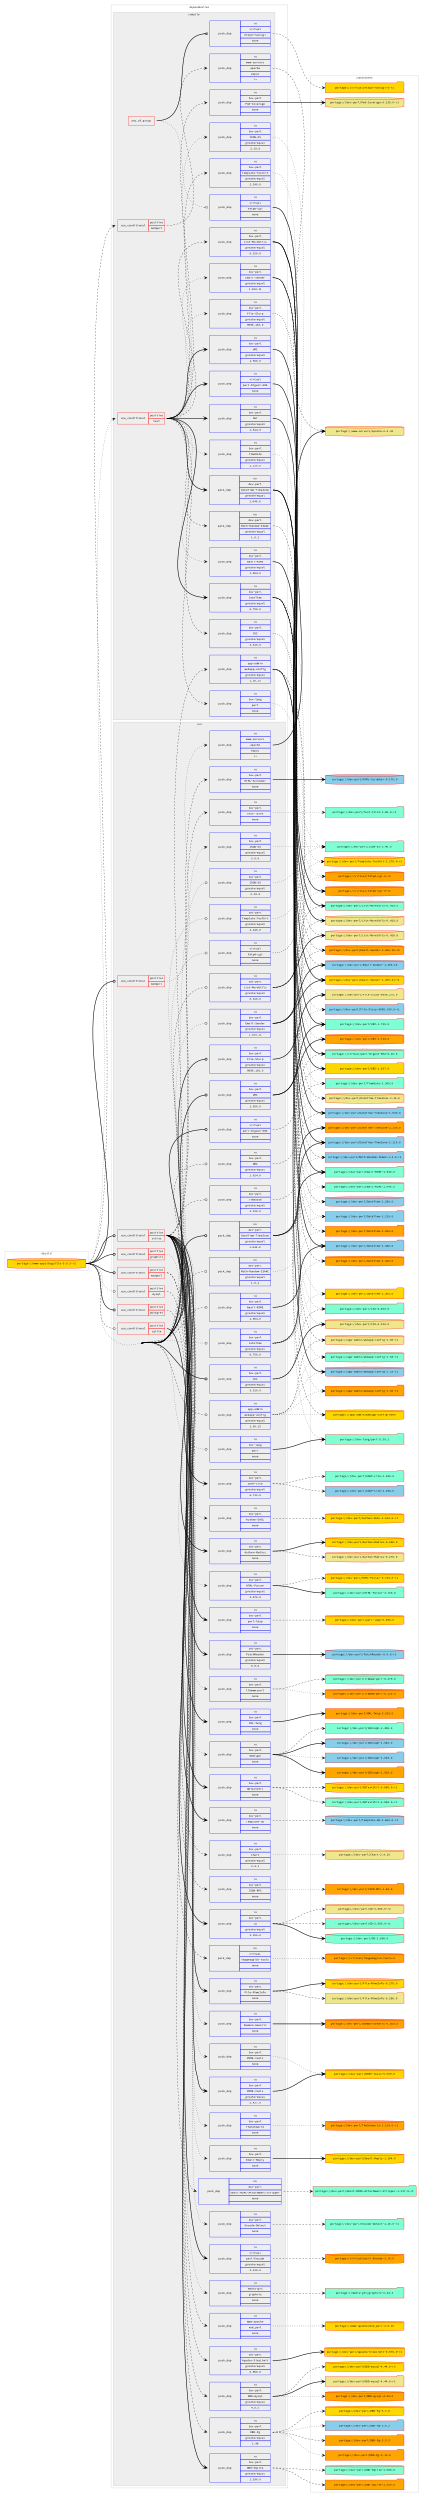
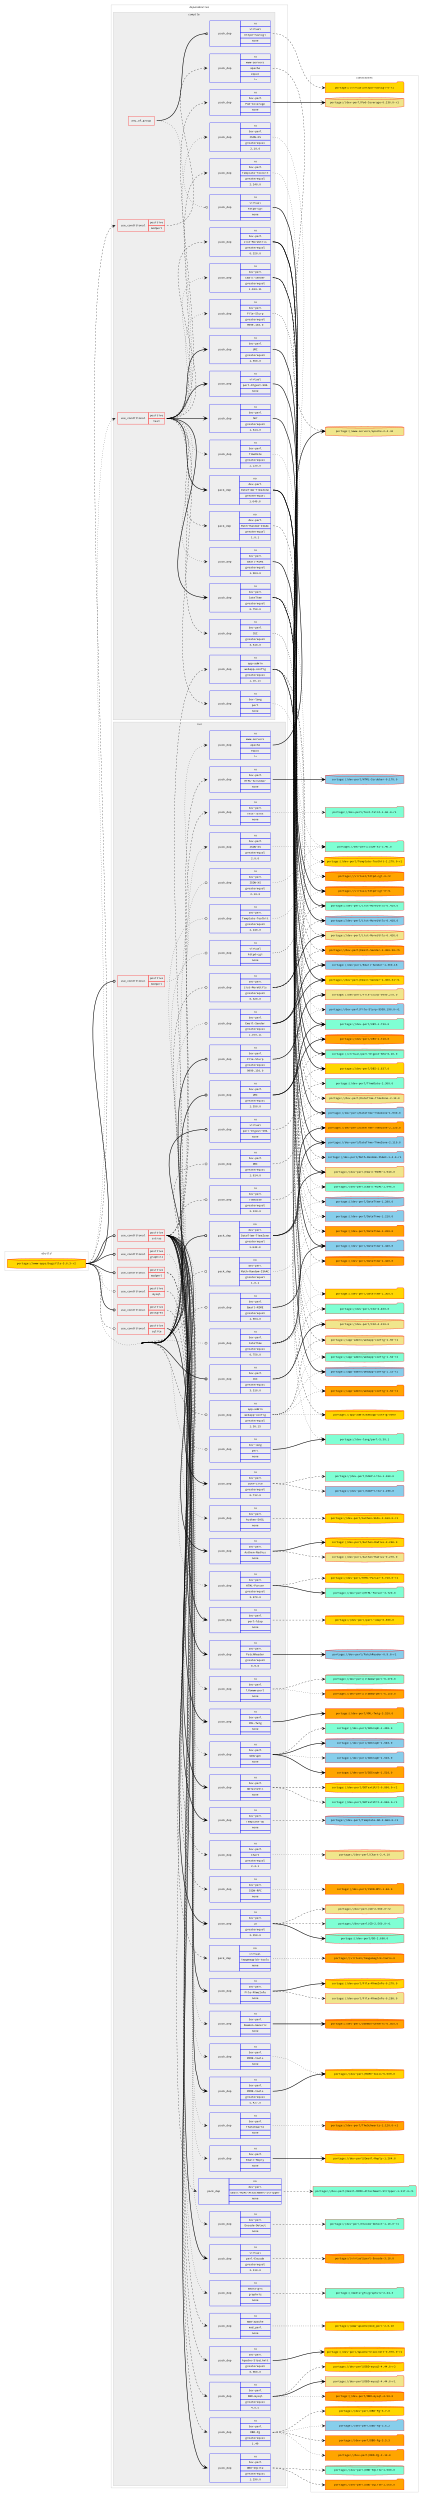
(365, 921) -> (365, 921)
(365, 1172) -> (365, 1172)
(365, 1802) -> (365, 1802)
